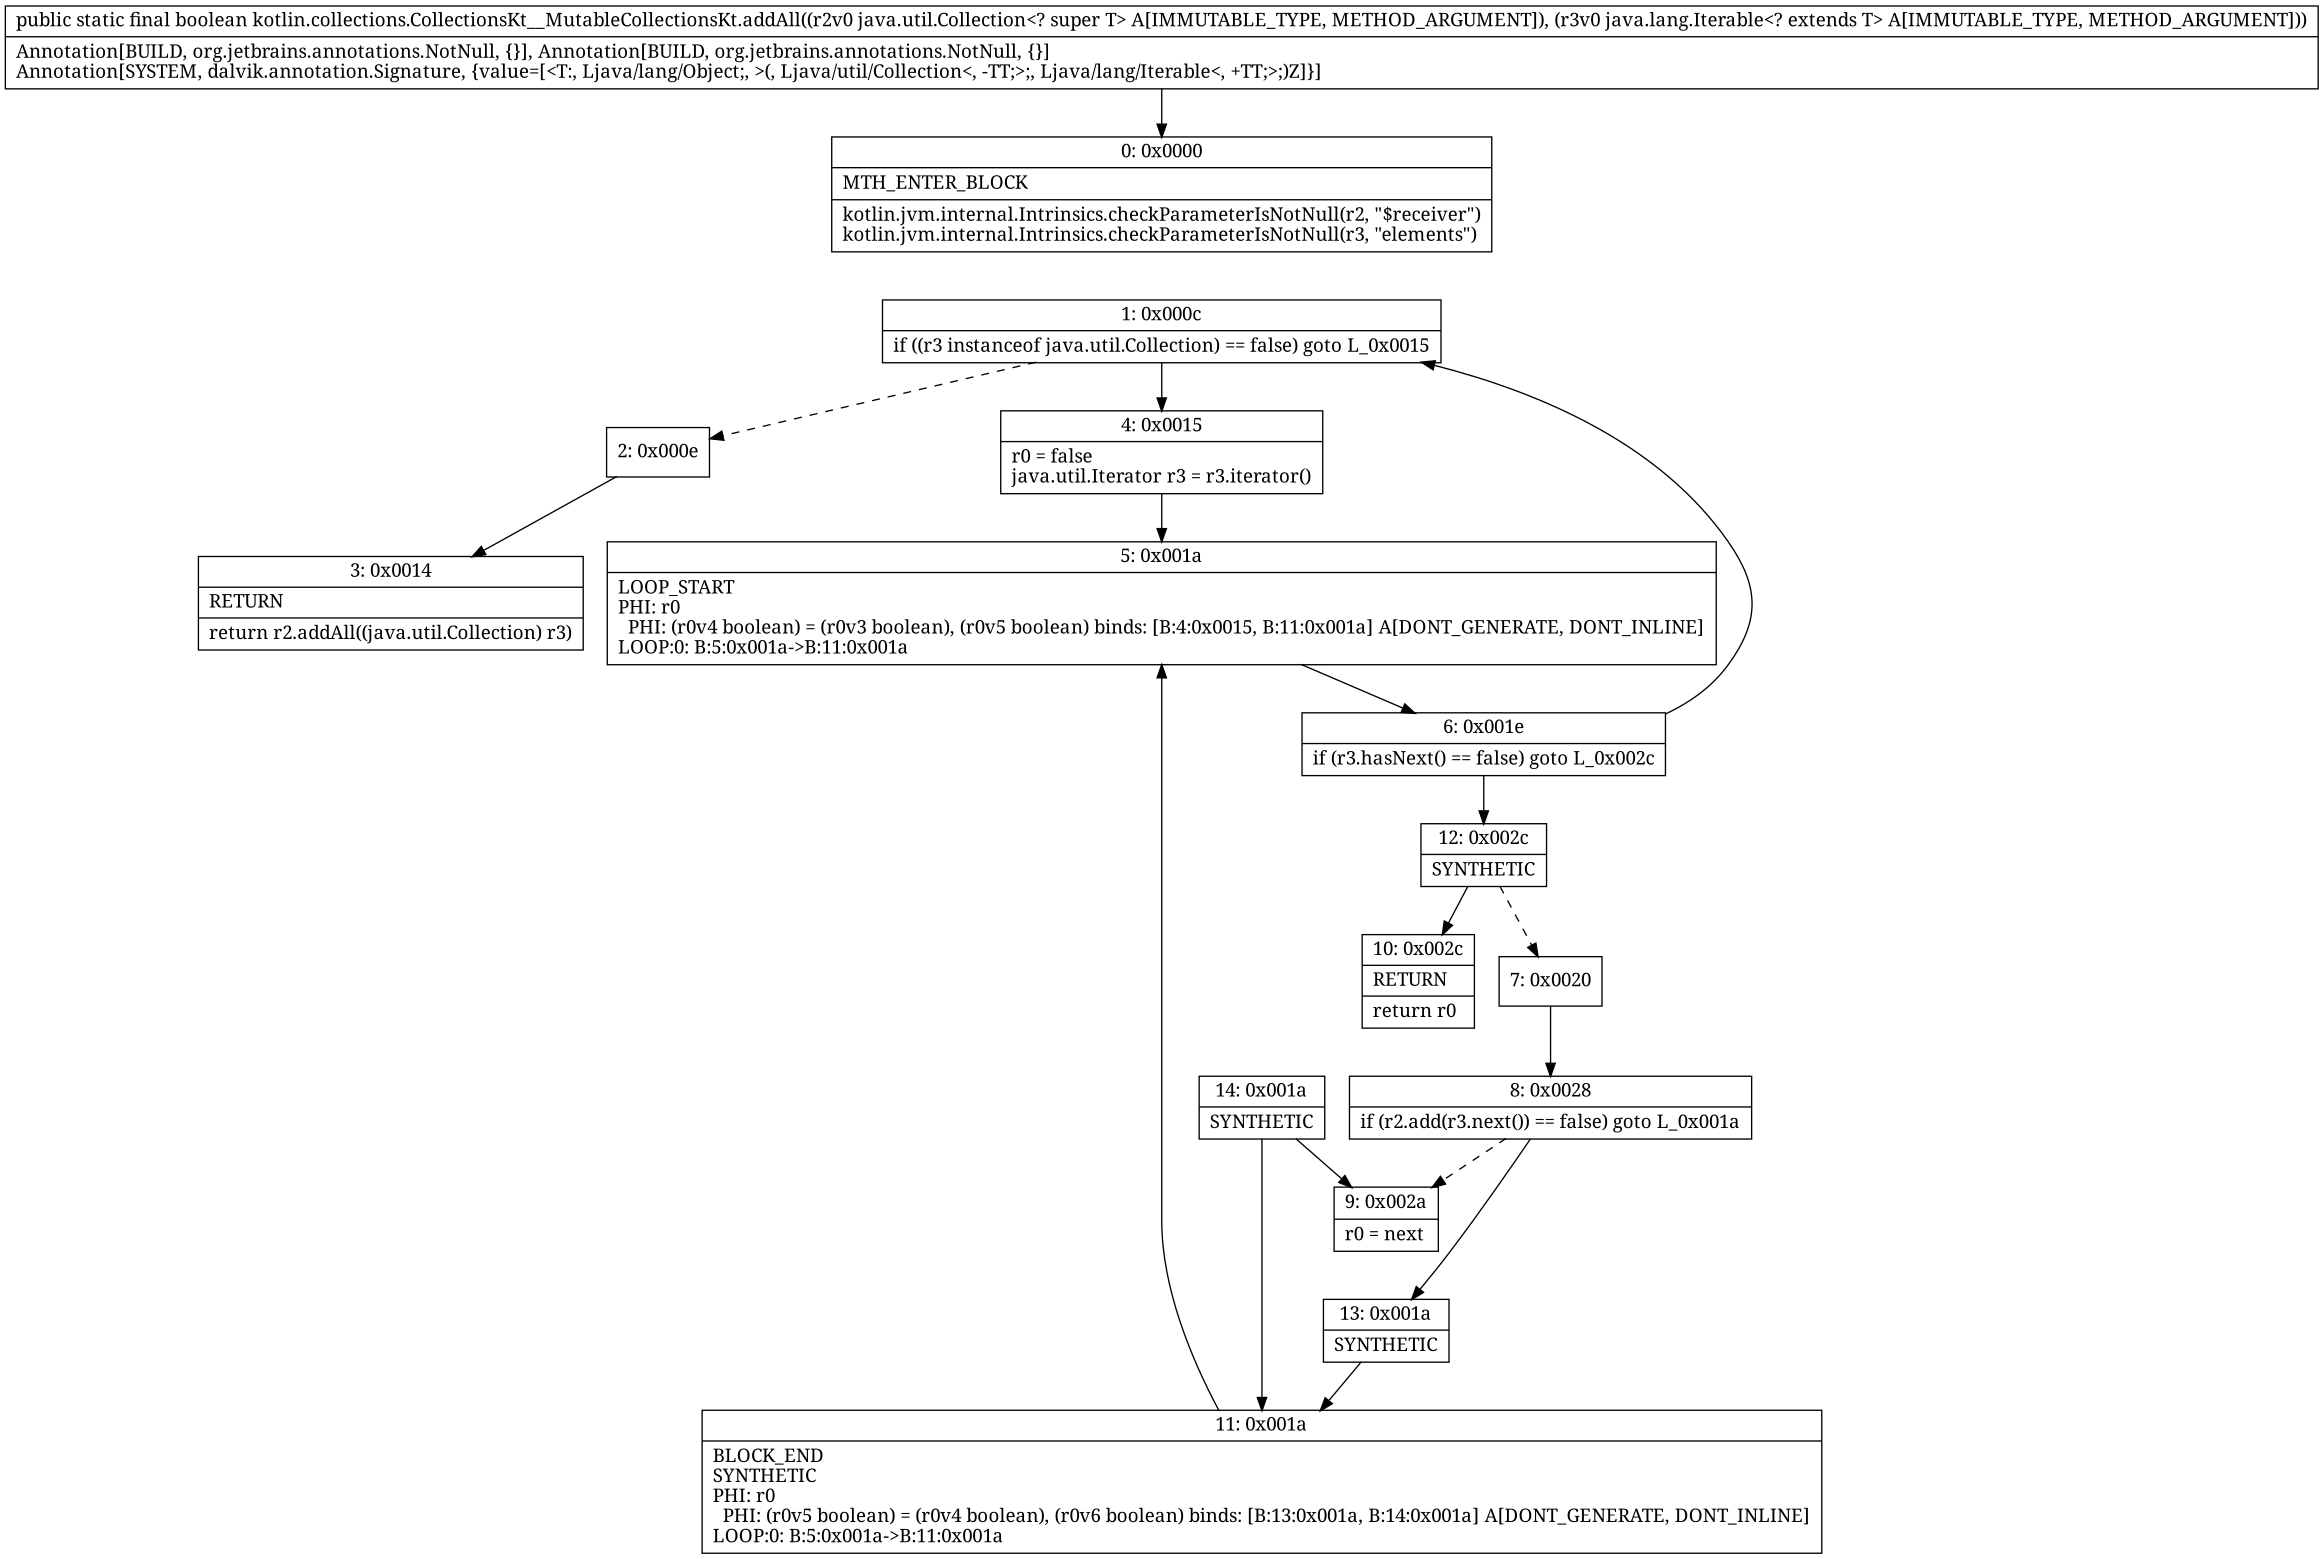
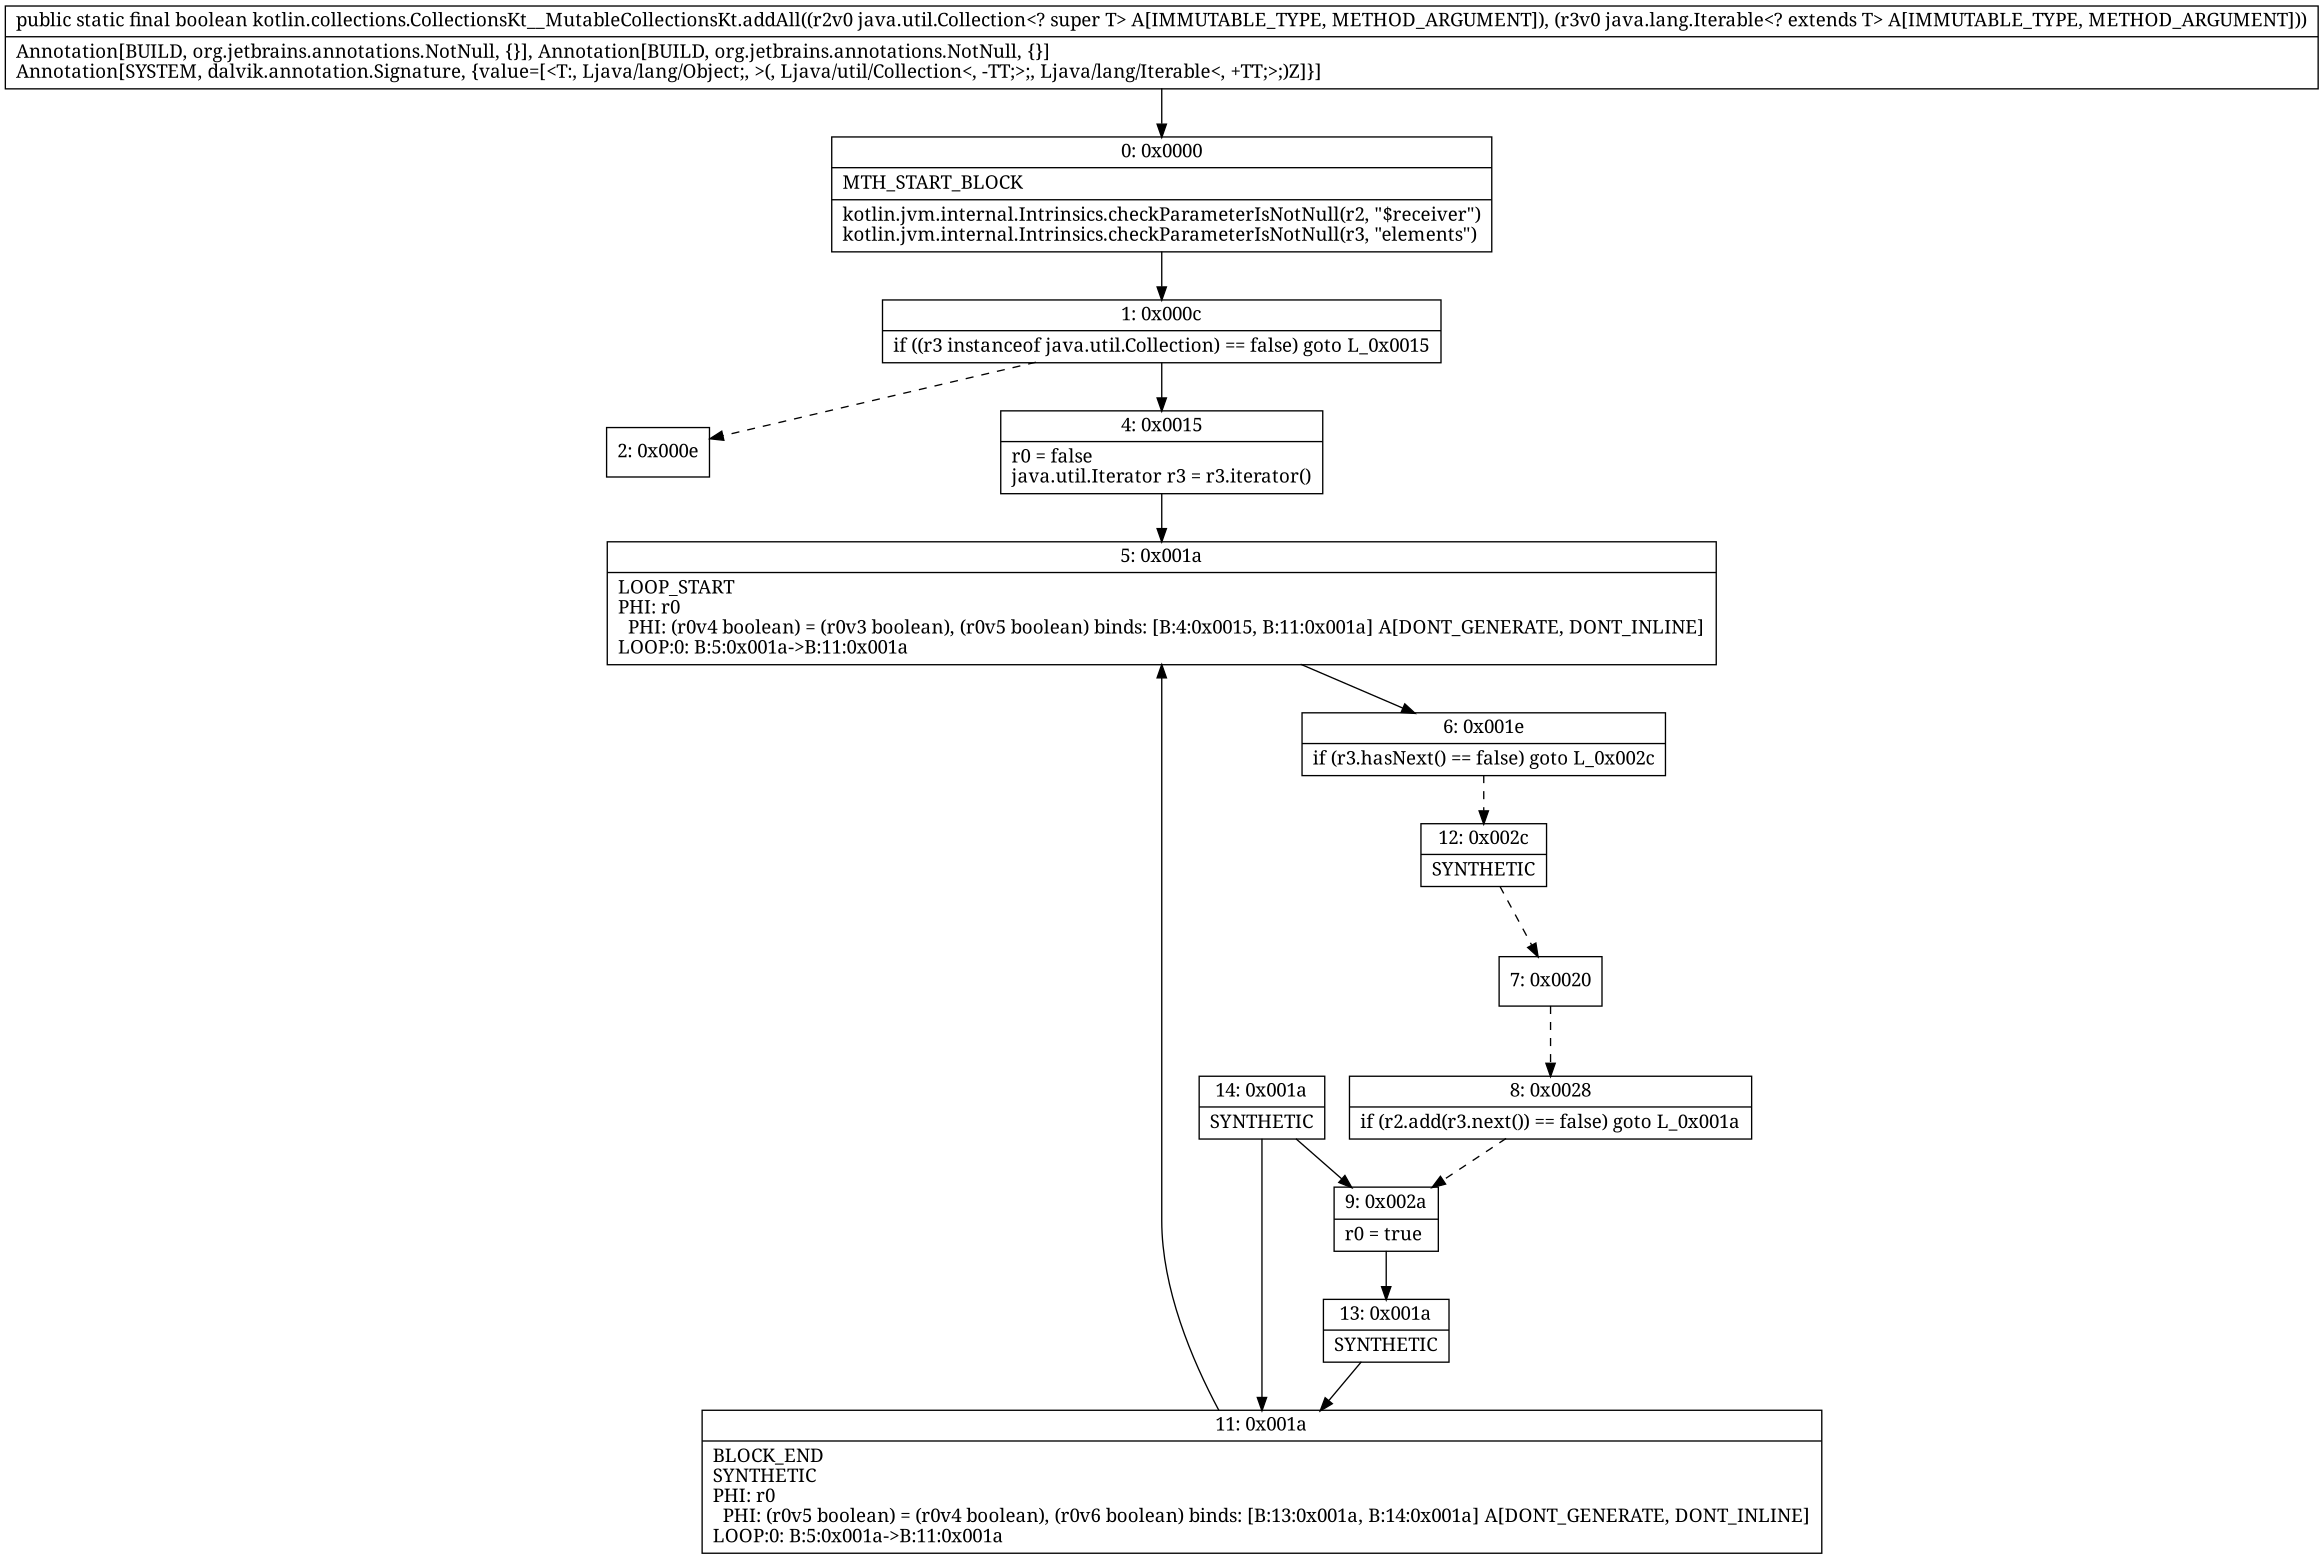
(935, 183) -> (933, 183)
(1683, 491) -> (1162, 269)
(391, 603) -> none
(1484, 793) -> (1484, 793)
(1418, 981) -> none
(1551, 1035) -> (1551, 1035)
(1477, 1215) -> (1386, 1269)
(1385, 1235) -> (1384, 1235)
